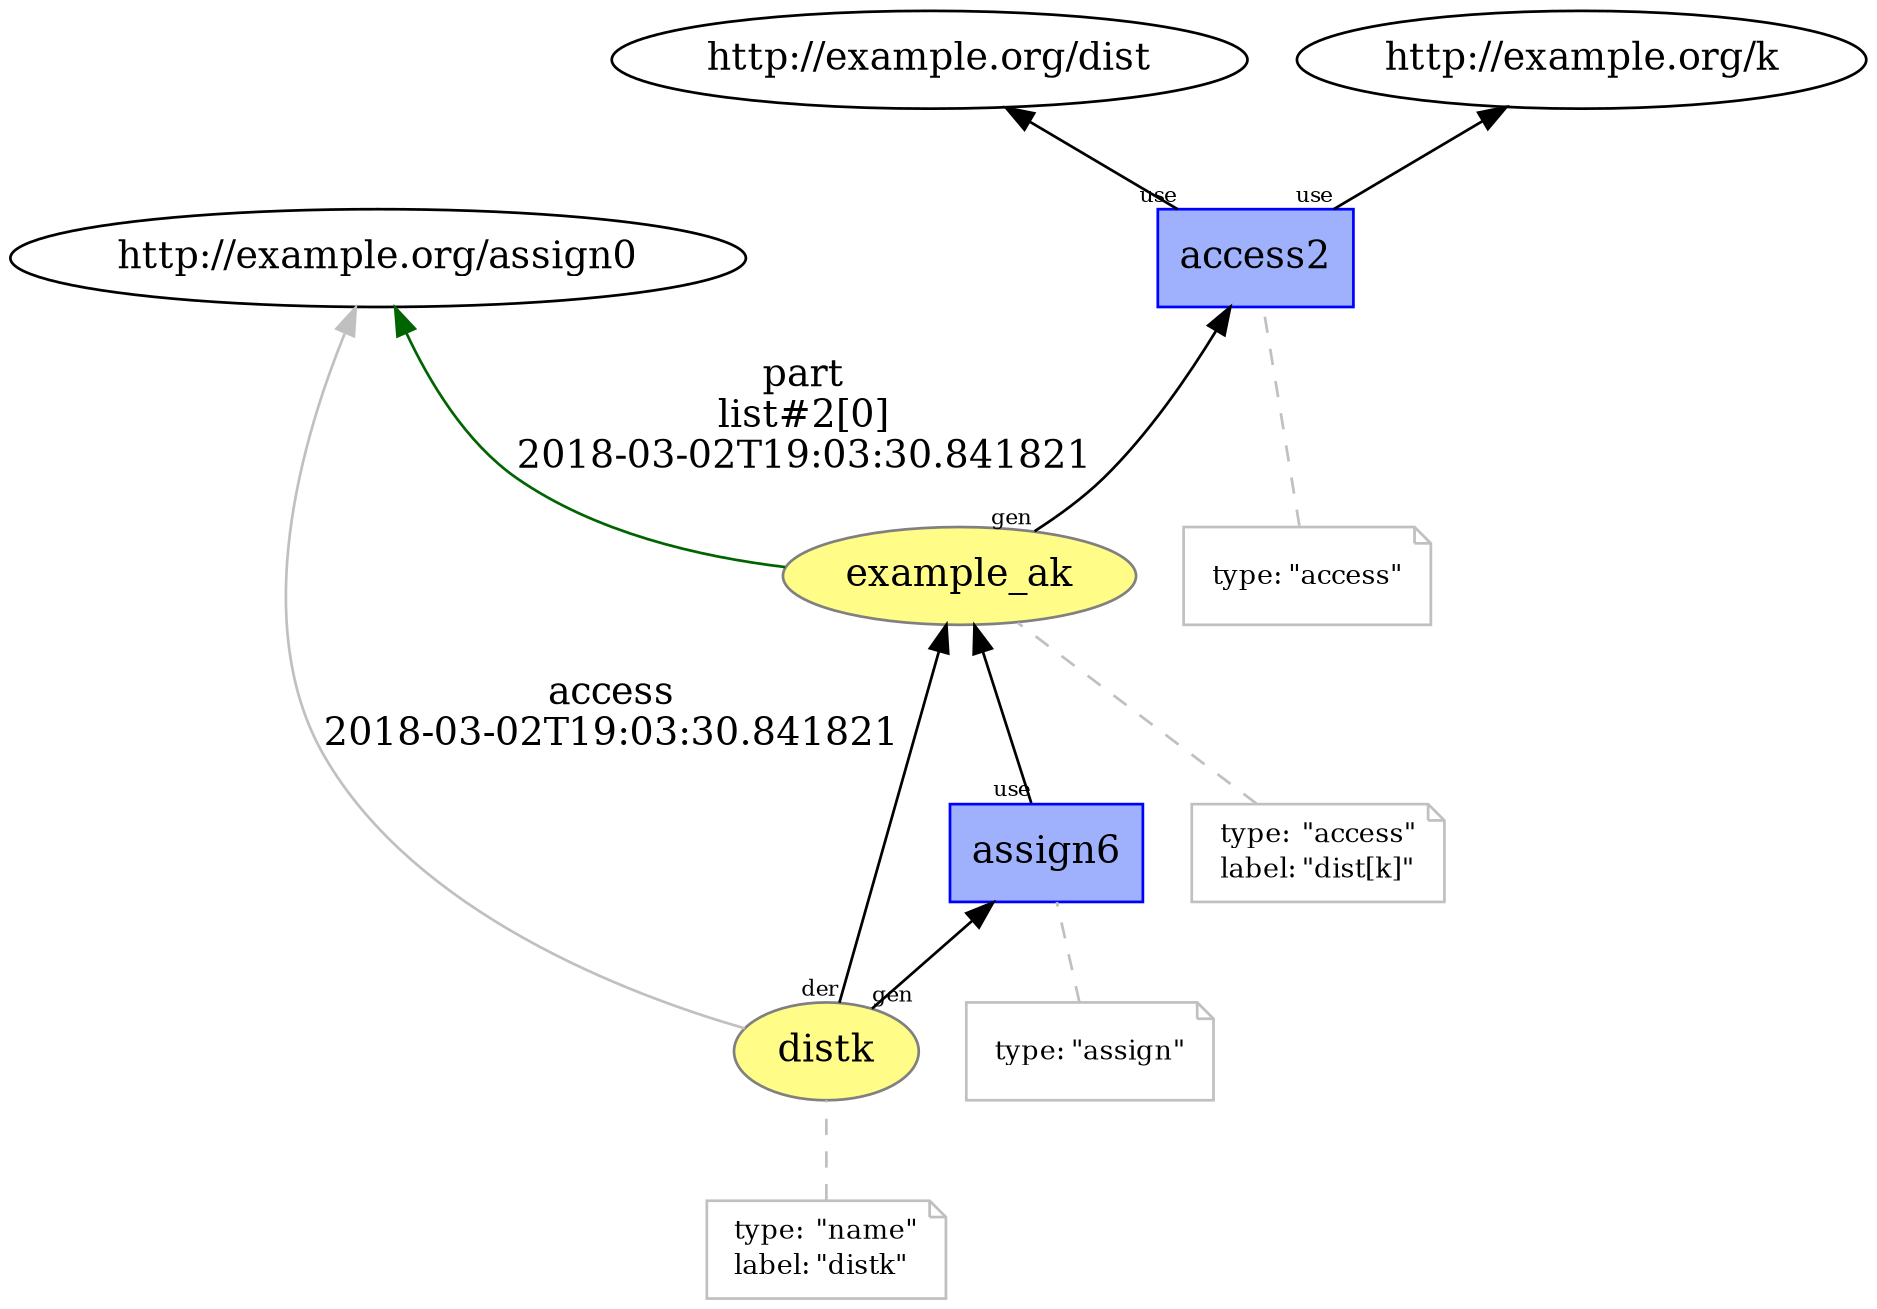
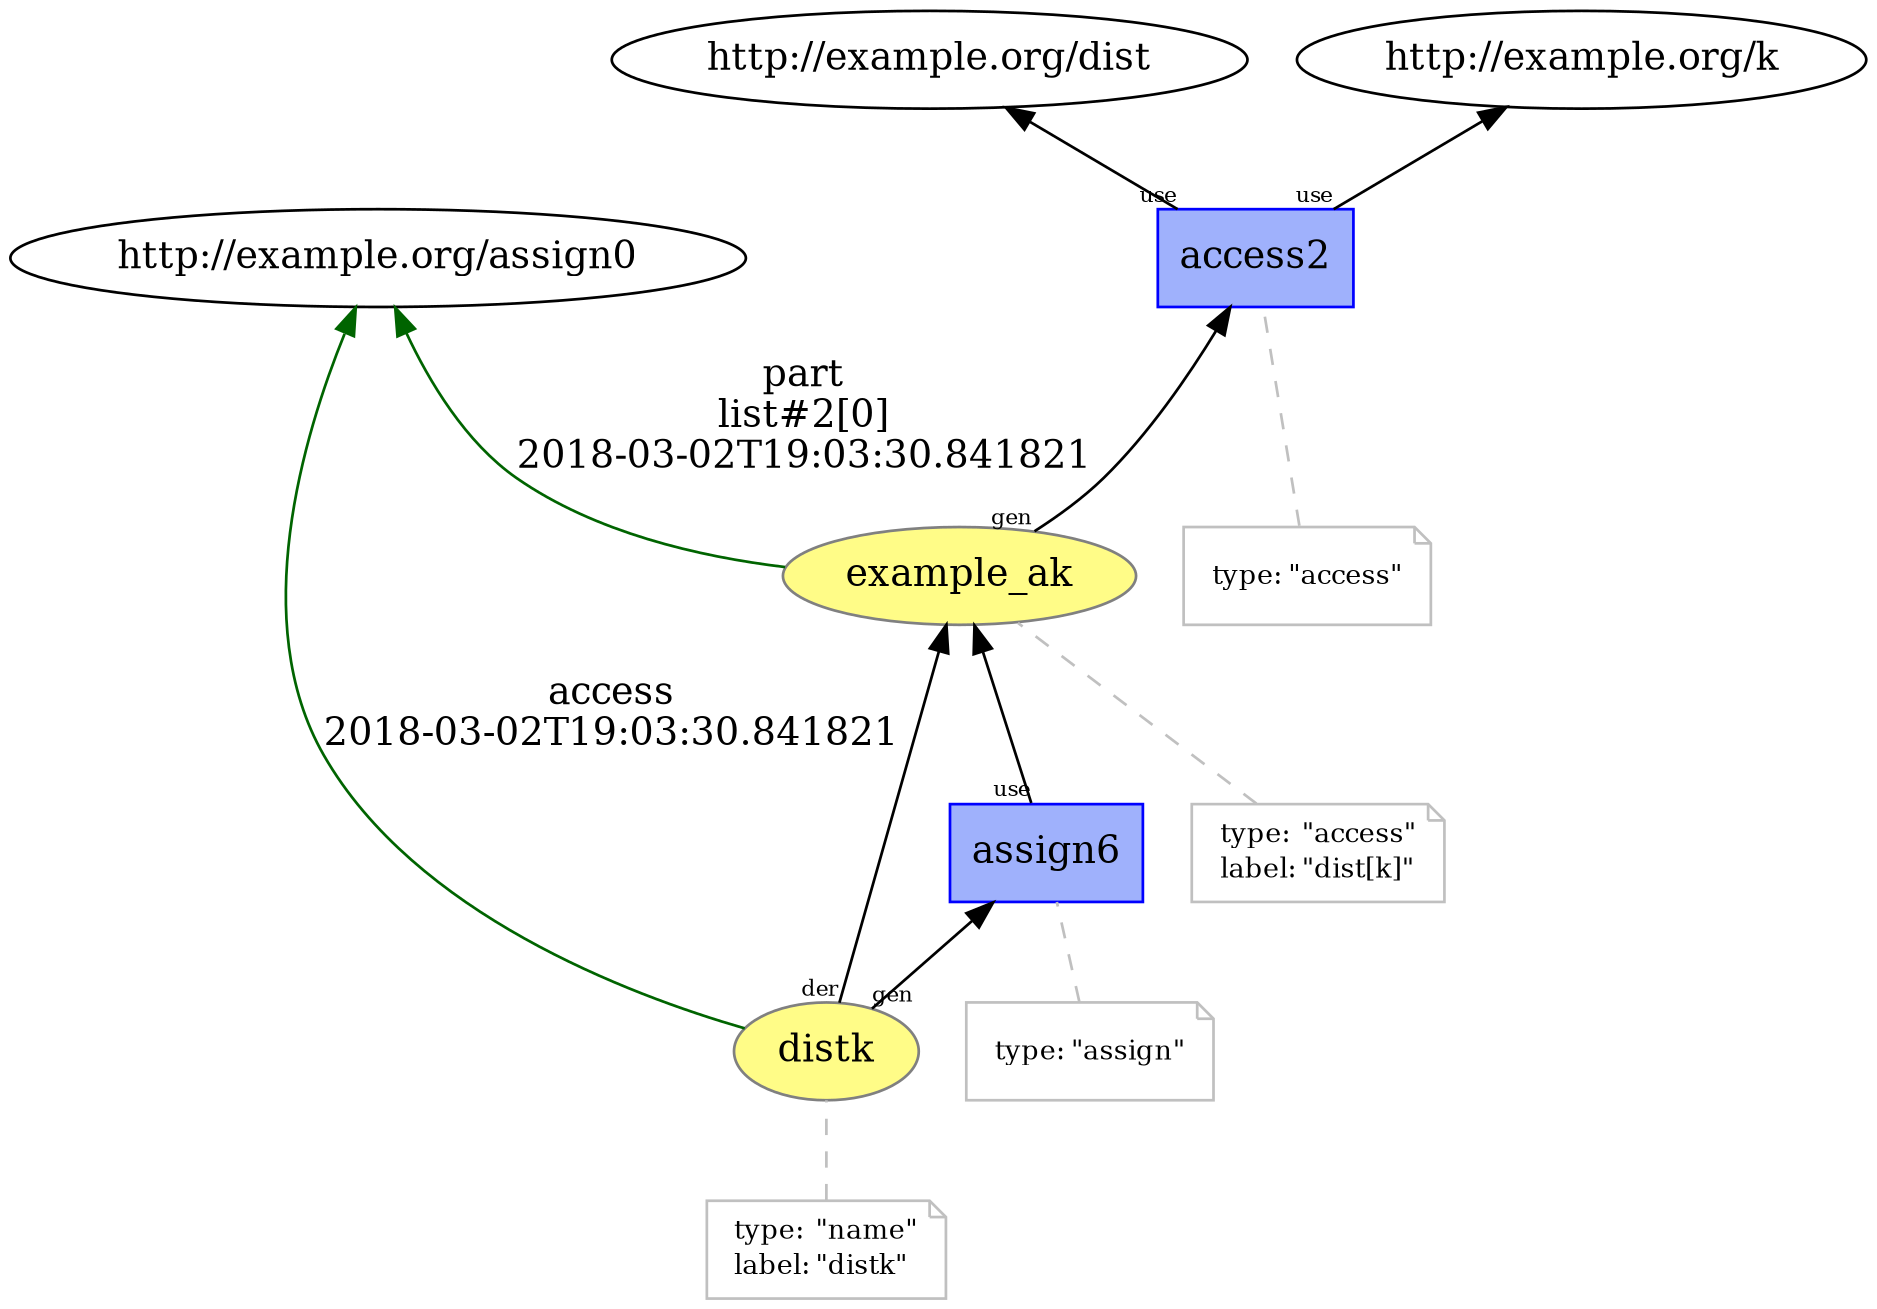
(346, 787) -> (346, 787)
